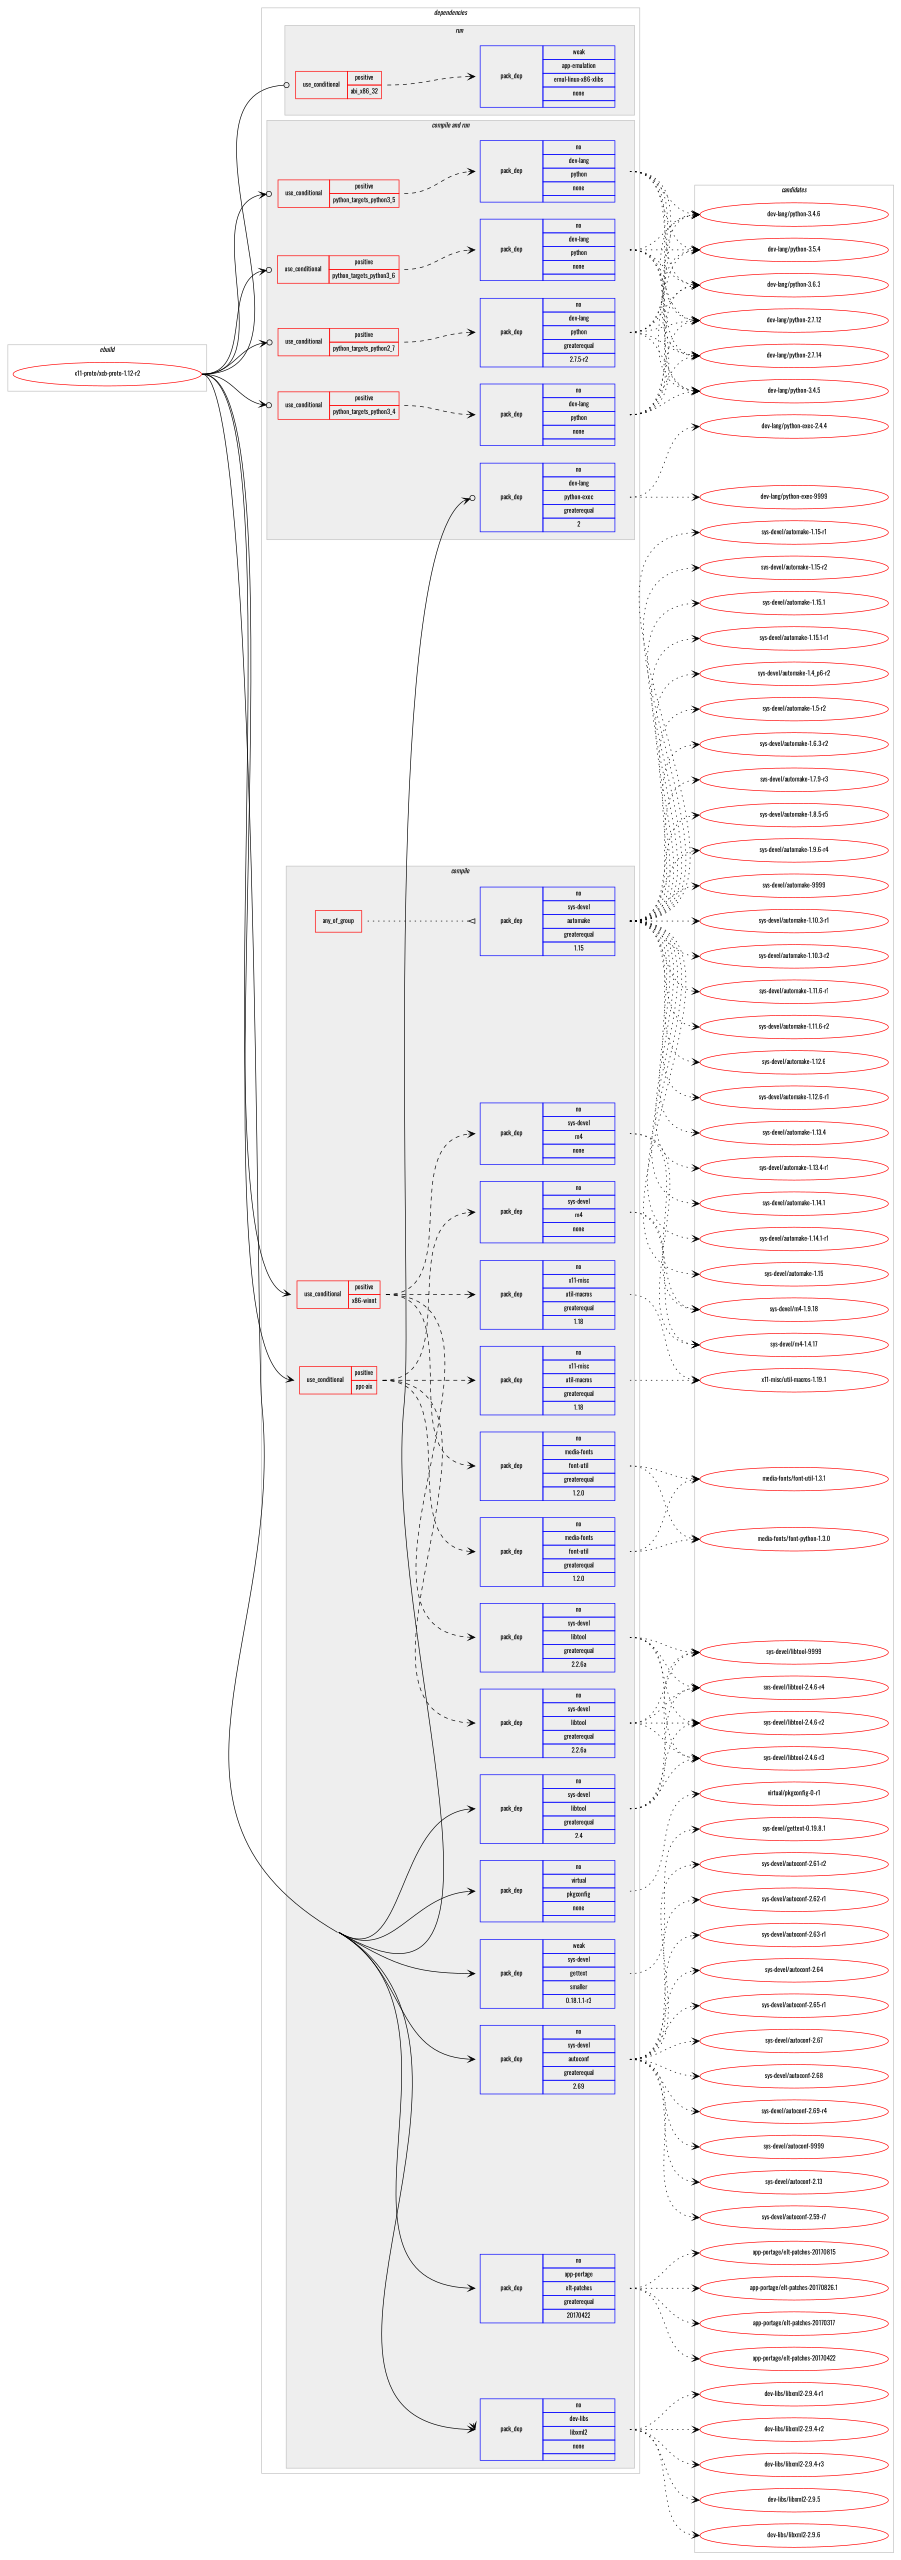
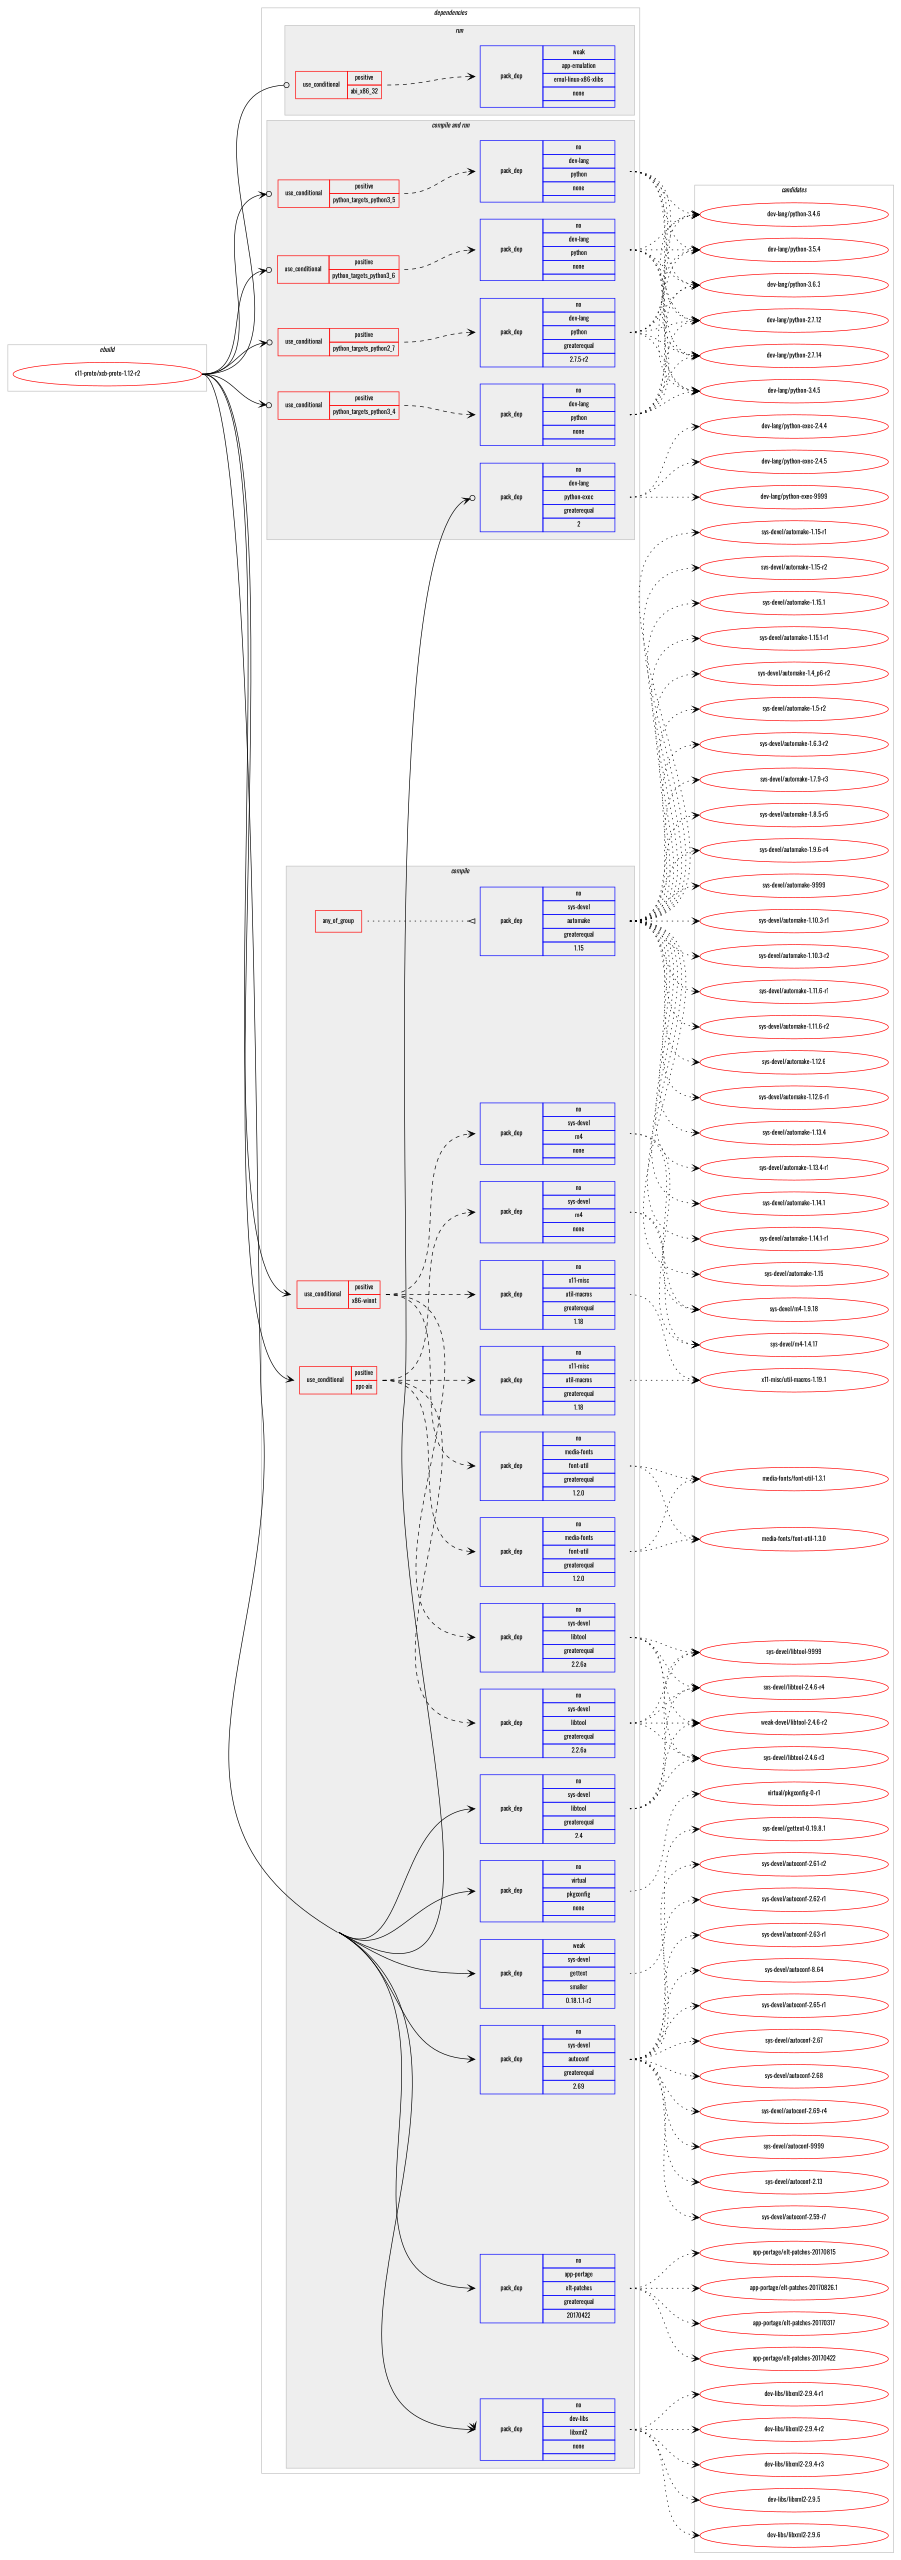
none -> (794, 462)
(794, 1539) -> (794, 1539)
(794, 1723) -> (794, 1723)
(794, 1970) -> (794, 1970)
